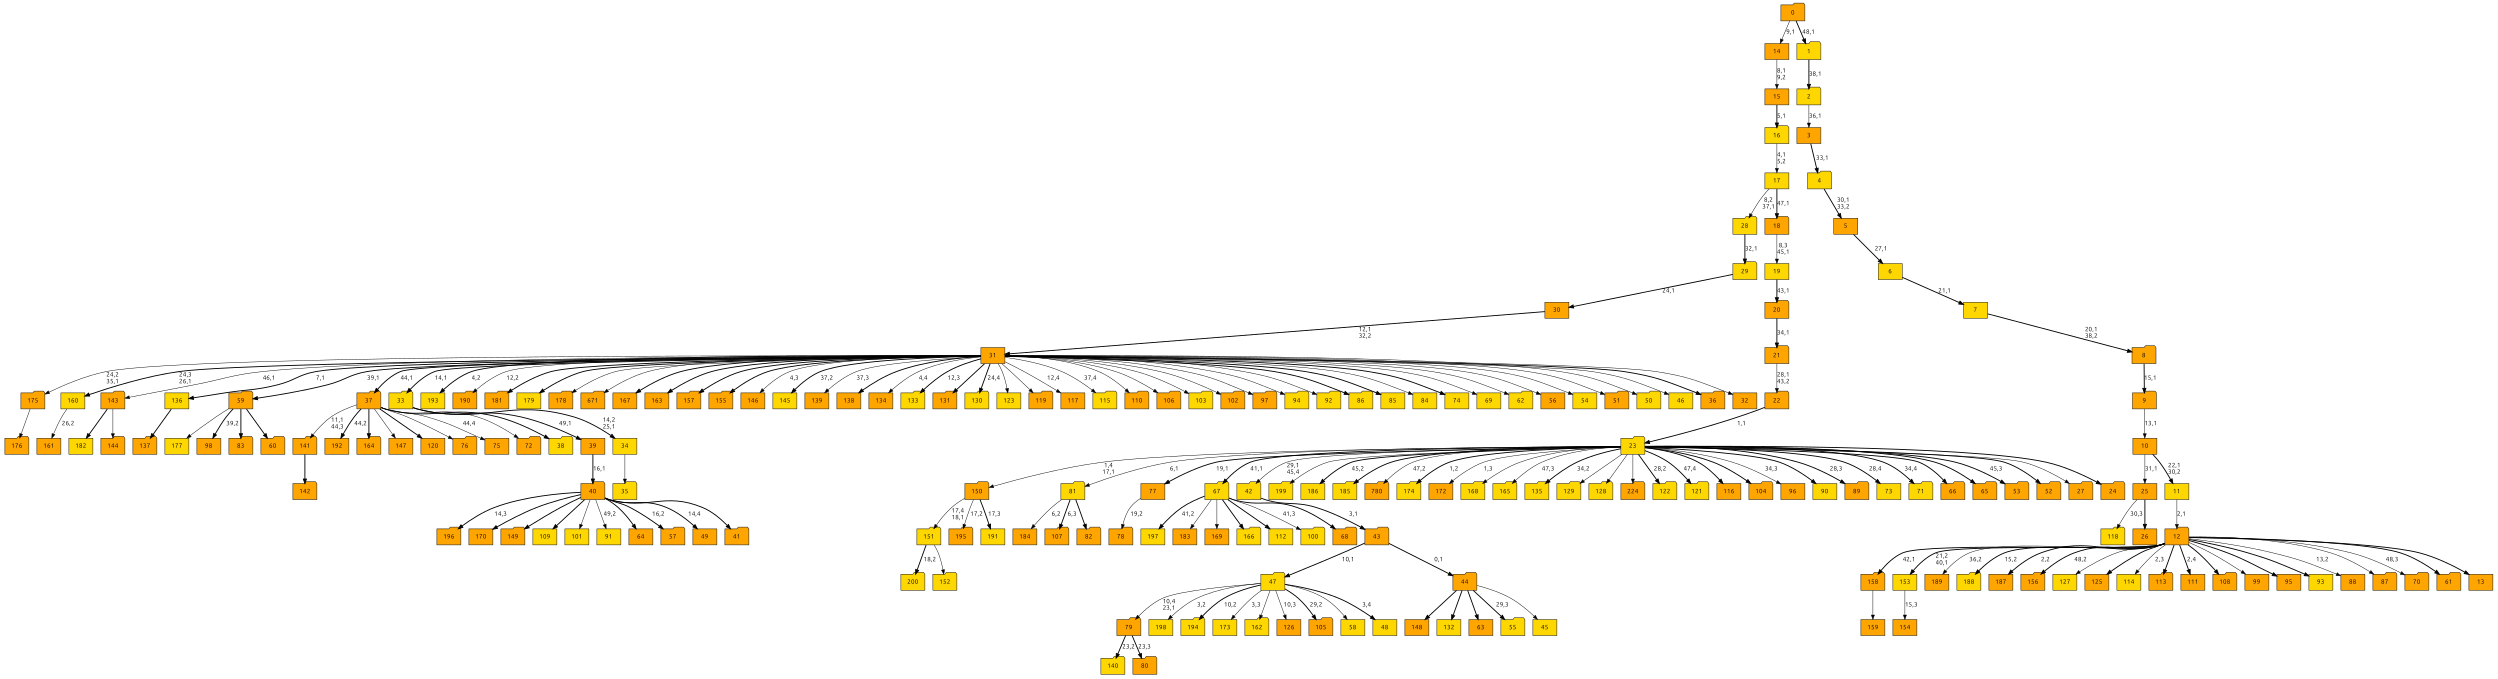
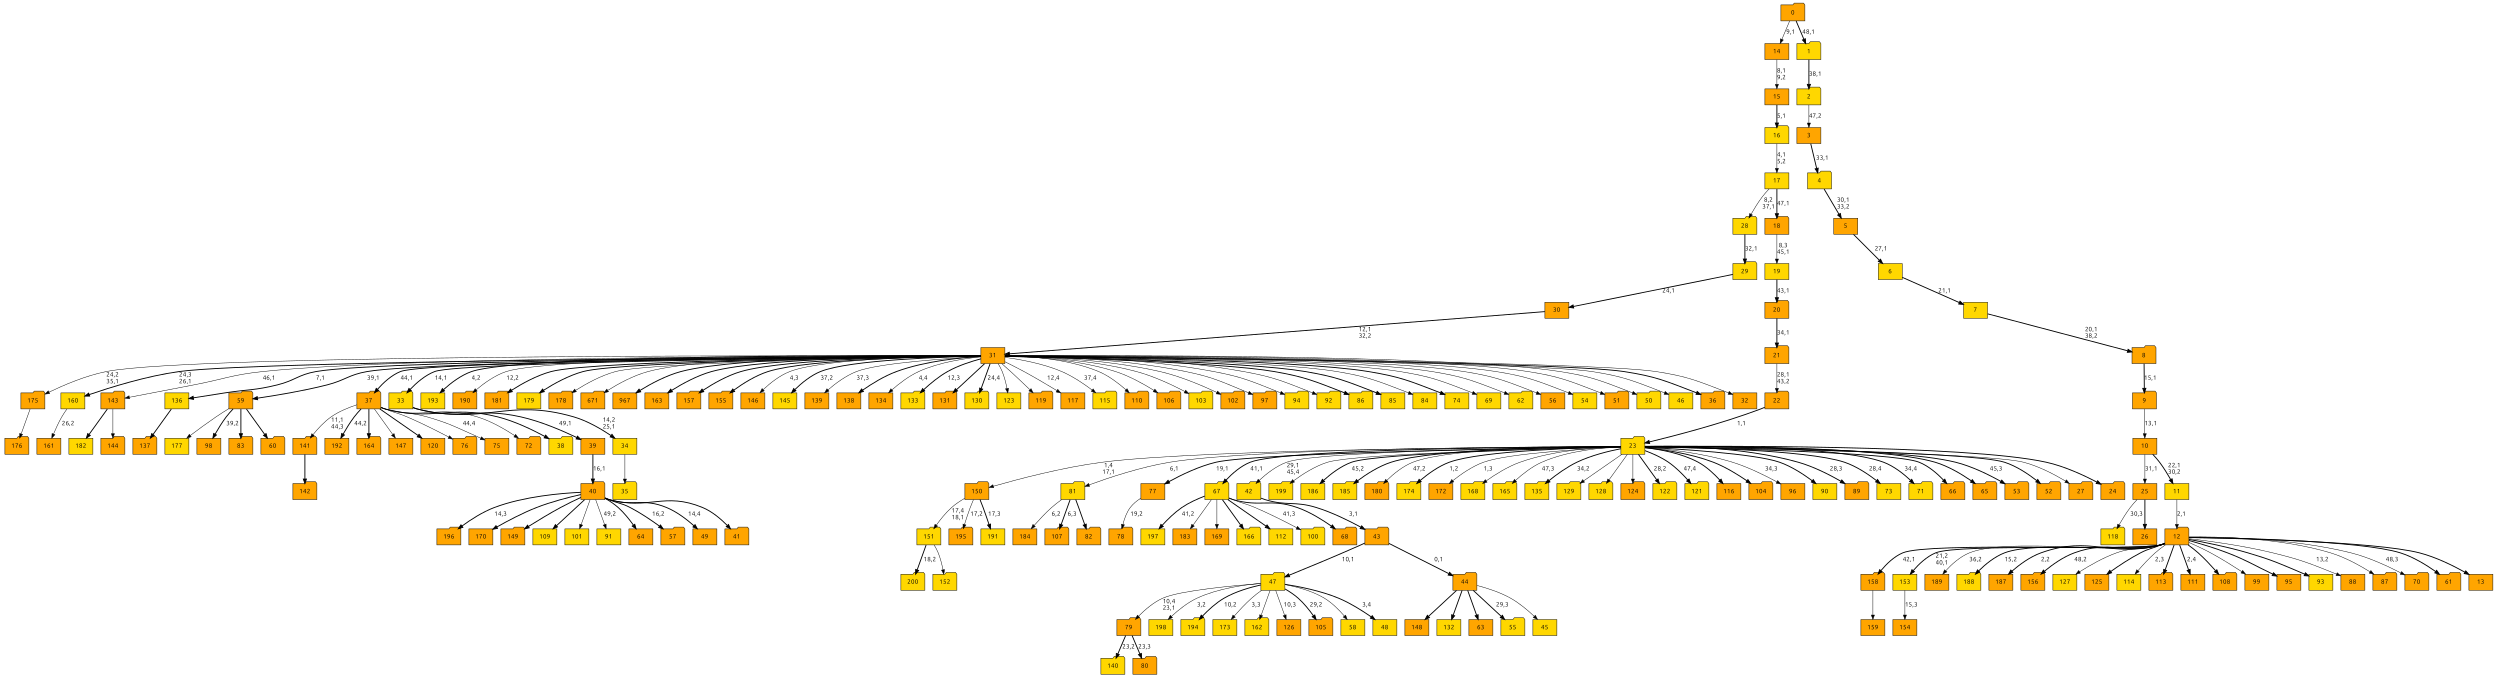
(1815, 116) -> (1815, 116)
(625, 401) -> (625, 401)
(1377, 492) -> (1377, 492)
(1633, 492) -> (1633, 492)
